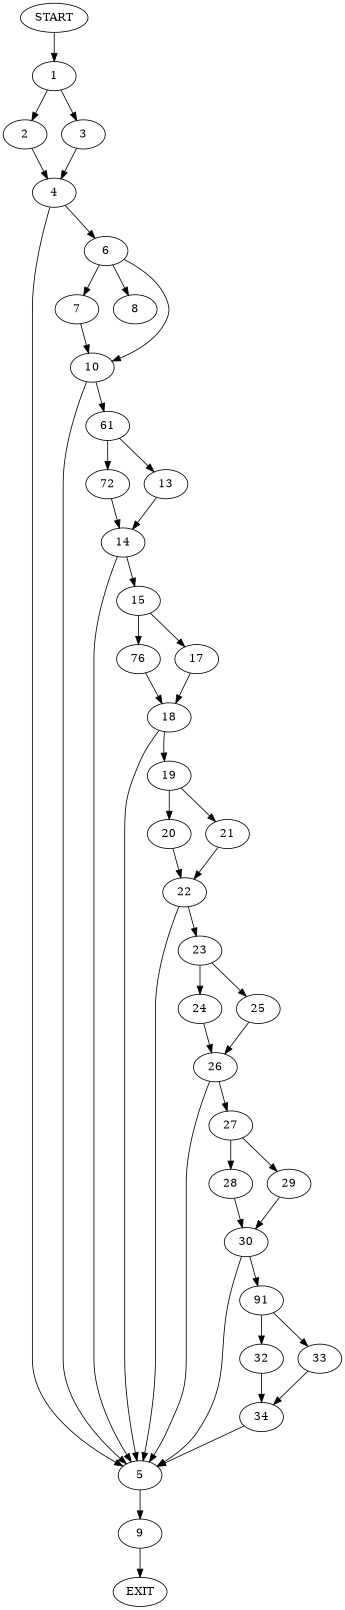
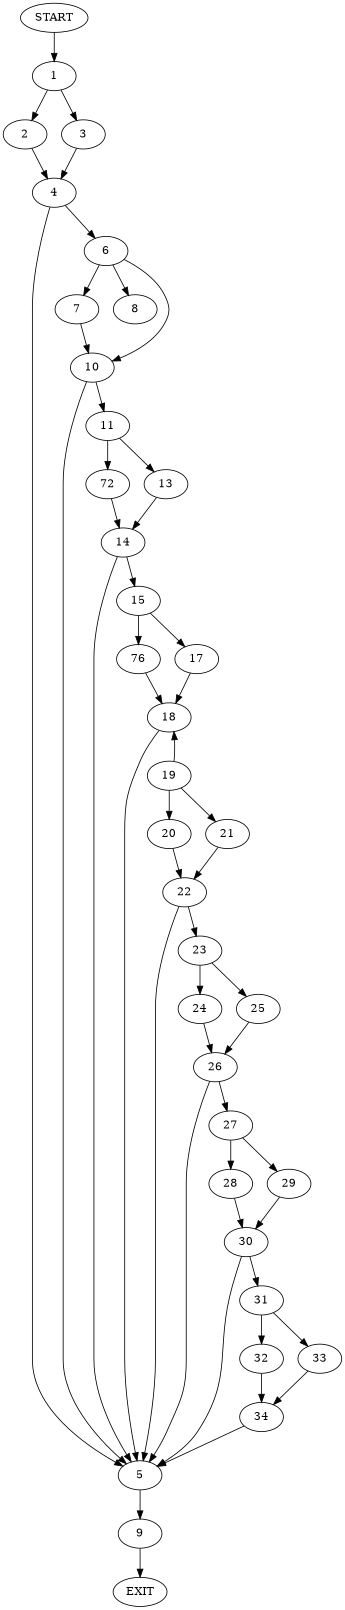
(108, 426) -> (108, 426)
(164, 742) -> (175, 751)
(262, 1300) -> (262, 1300)
